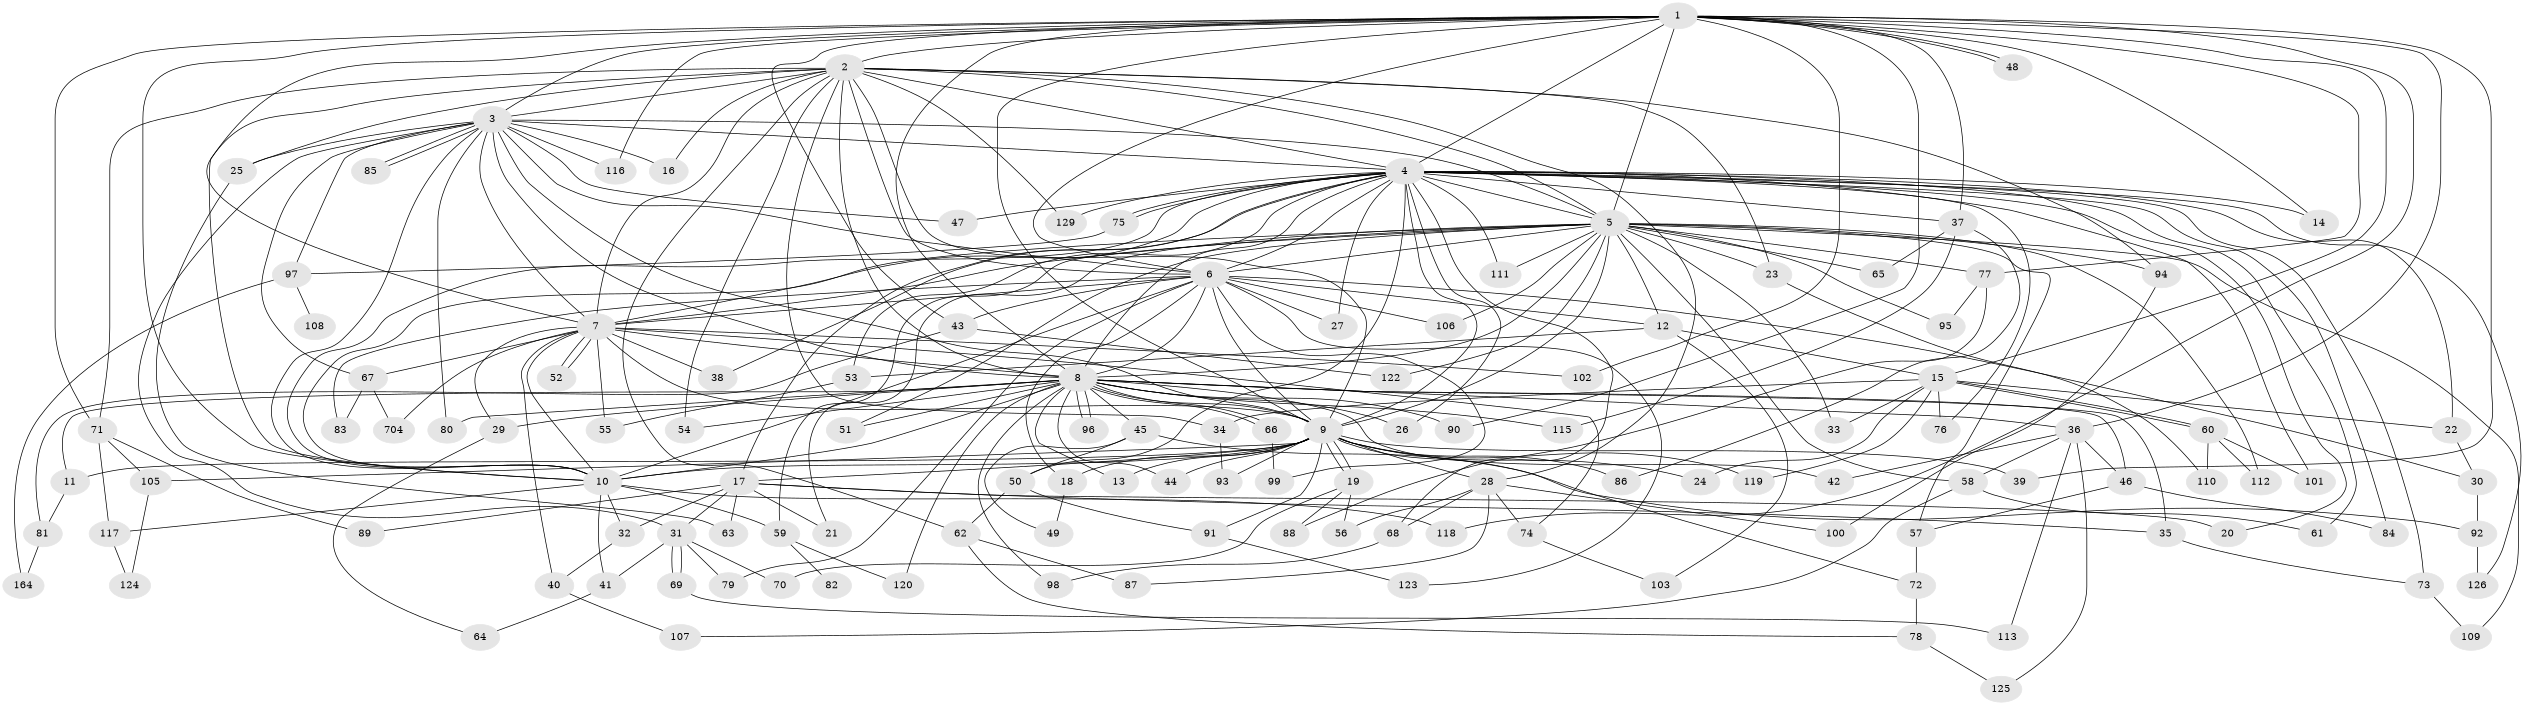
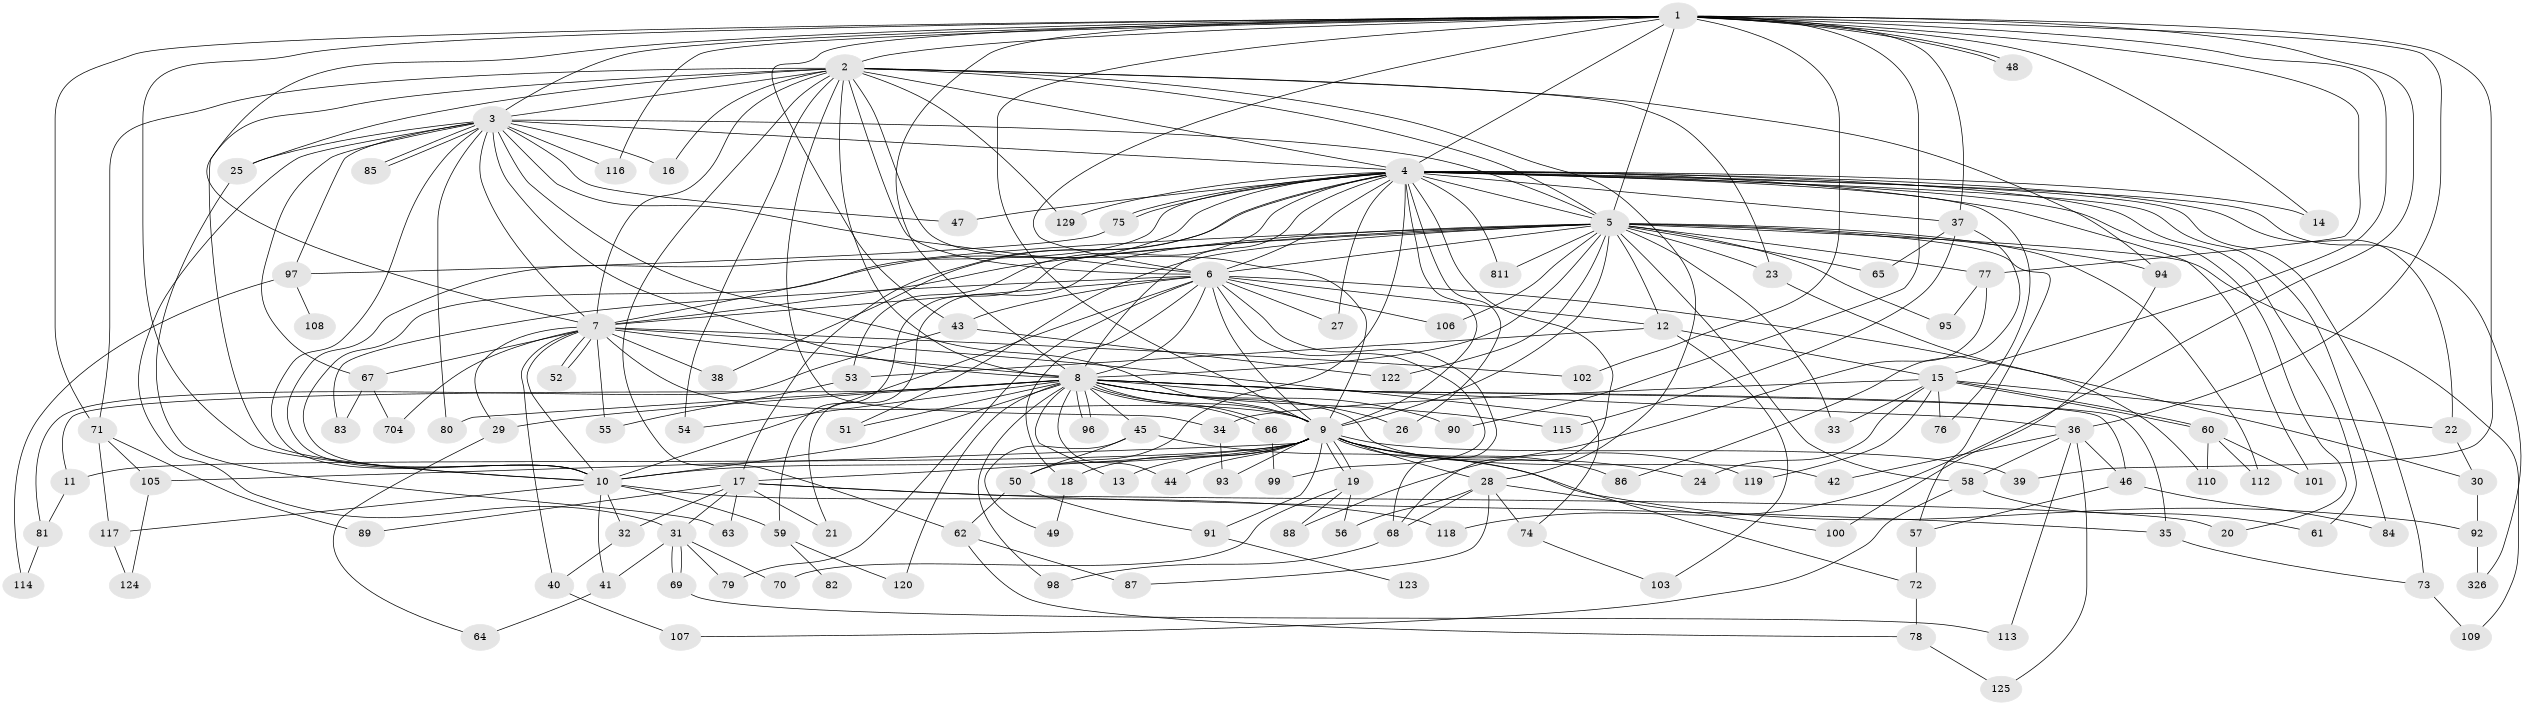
(1500, 275) -> (1500, 275)
(1587, 355) -> (1434, 358)
(23, 586) -> (23, 586)
(2477, 586) -> (2477, 586)
